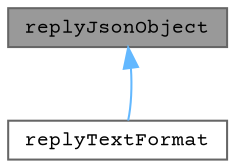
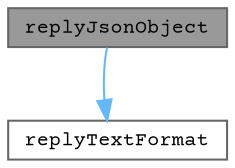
(131, 94) -> (104, 74)
